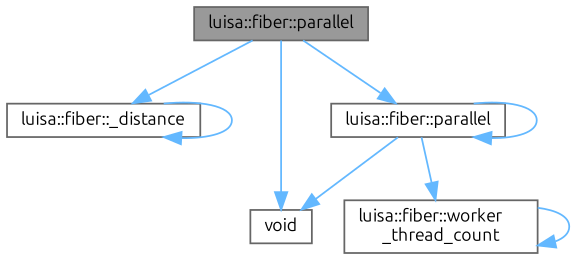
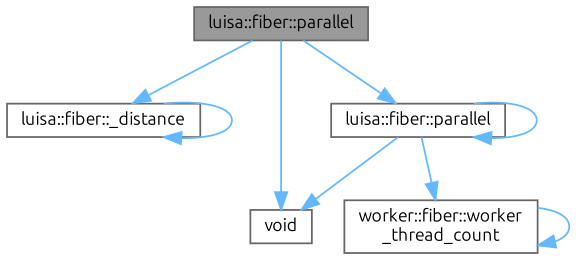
(441, 227) -> (441, 227)
